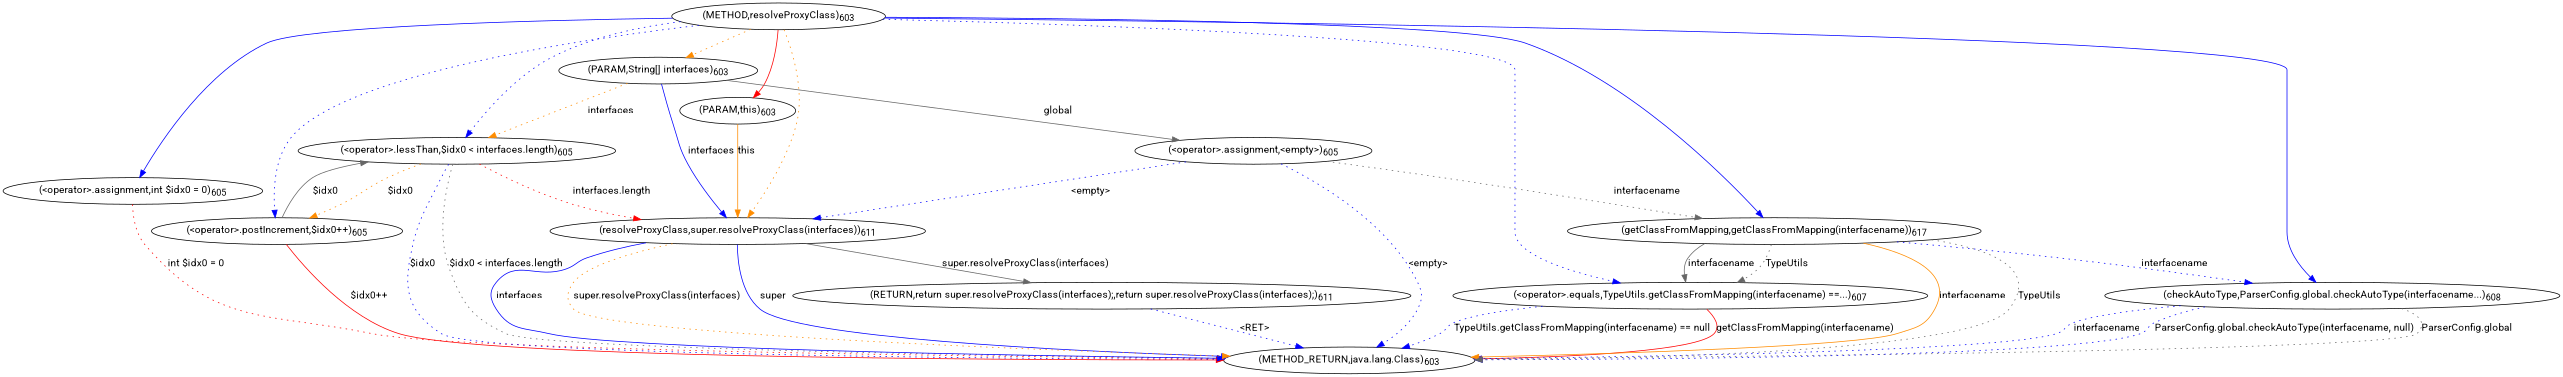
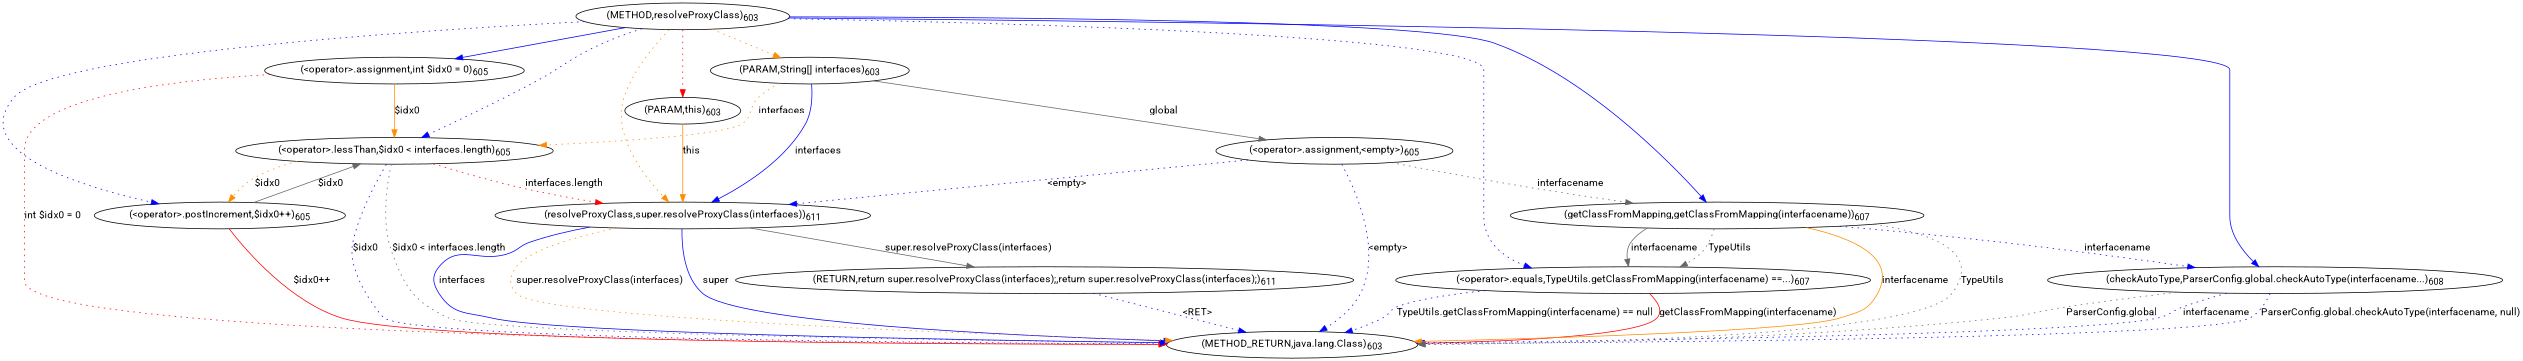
(773, 63) -> (683, 60)
none -> (394, 107)
(1920, 230) -> (1862, 214)
